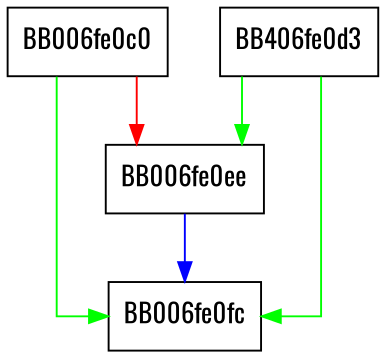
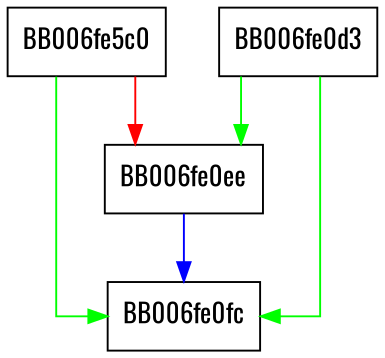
(88, 42) -> (87, 42)
(299, 42) -> (298, 42)
